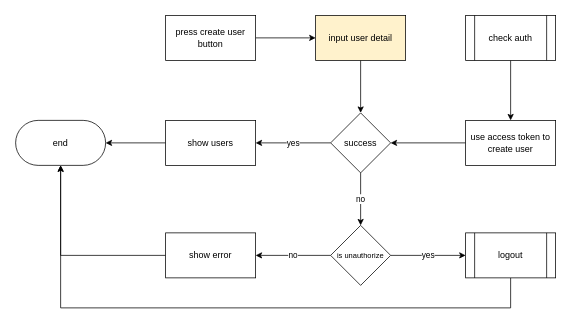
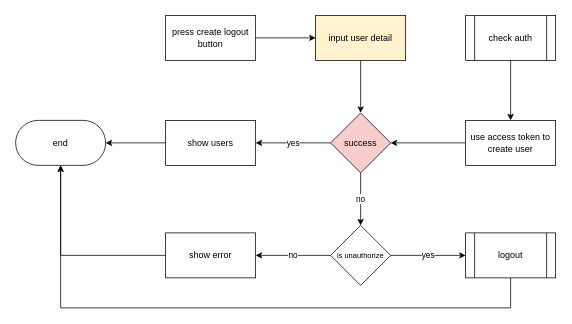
(210, 38) -> (210, 38)
(360, 143) -> (360, 143)
